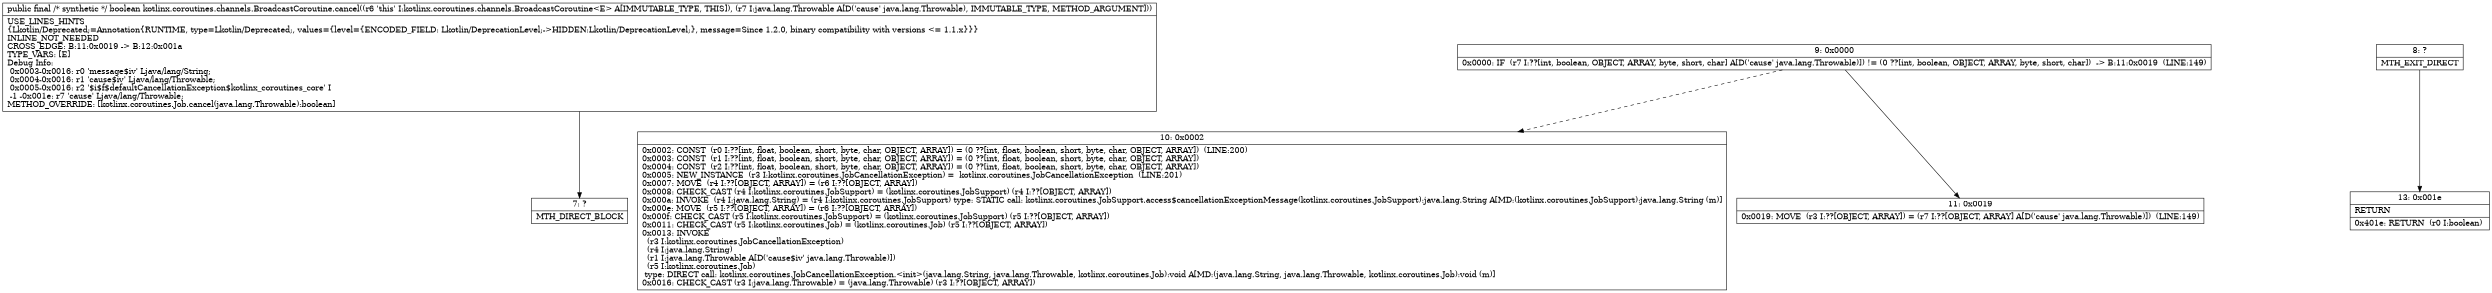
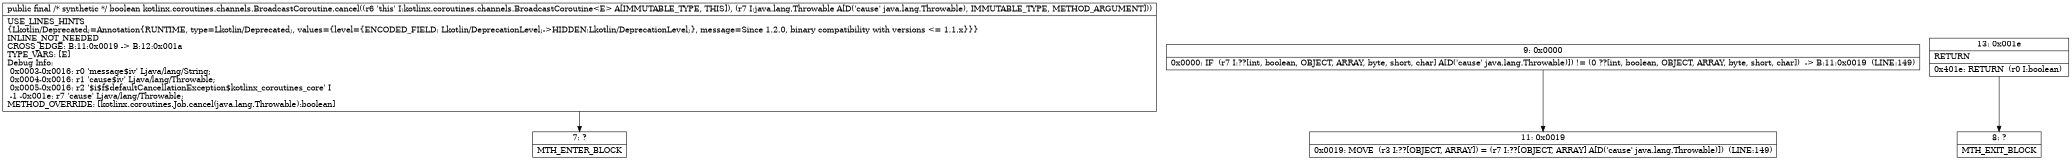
(2420, 63) -> (1999, 151)
(2420, 128) -> (1999, 101)
(1182, 211) -> none
(580, 217) -> (580, 151)
